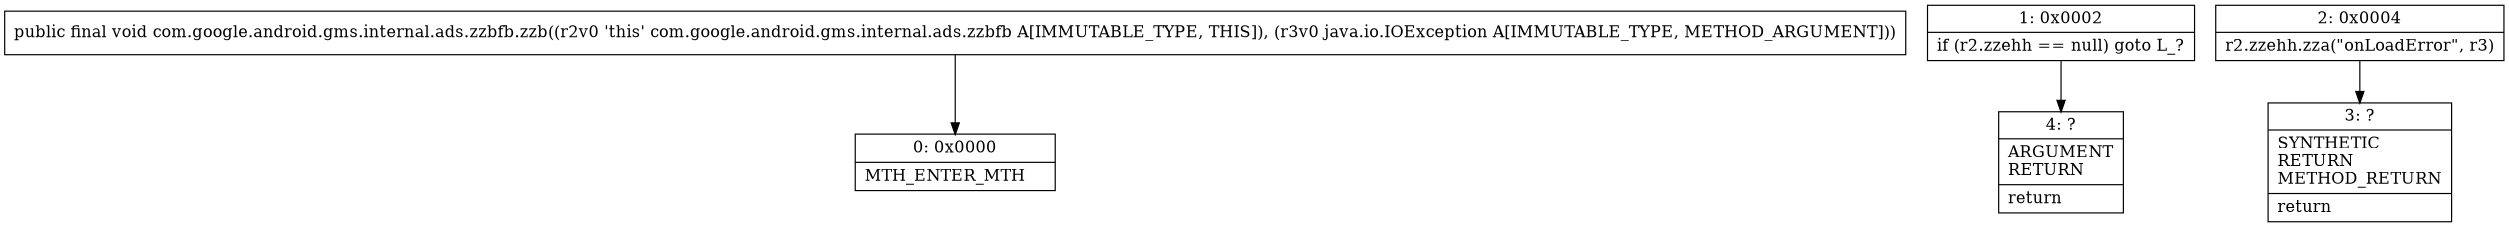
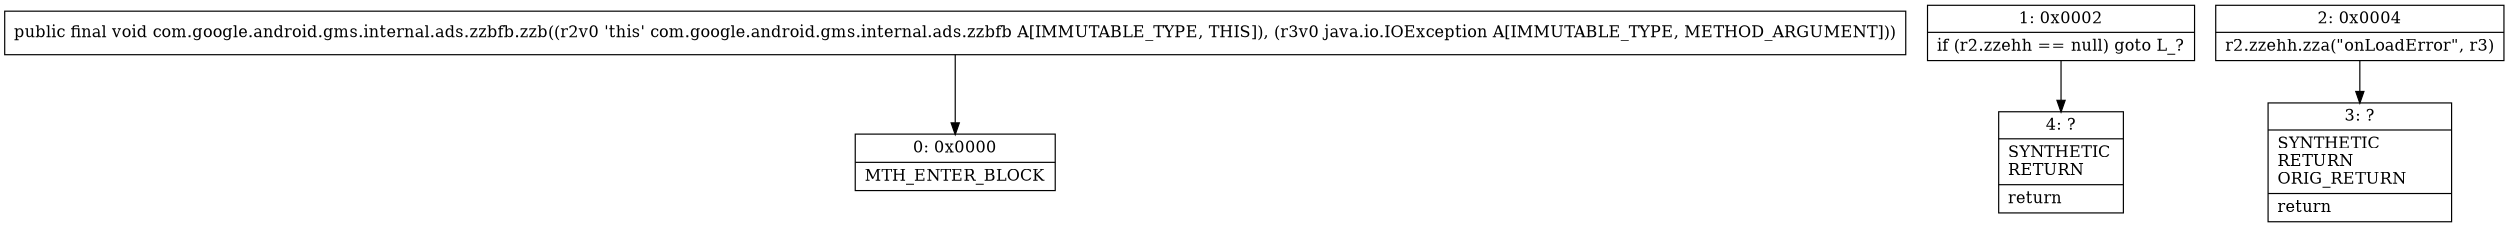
(2061, 152) -> (2060, 152)
(945, 176) -> (955, 176)
(2360, 179) -> (2342, 179)
